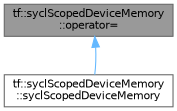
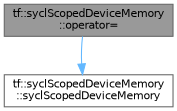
(96, 61) -> (82, 50)
